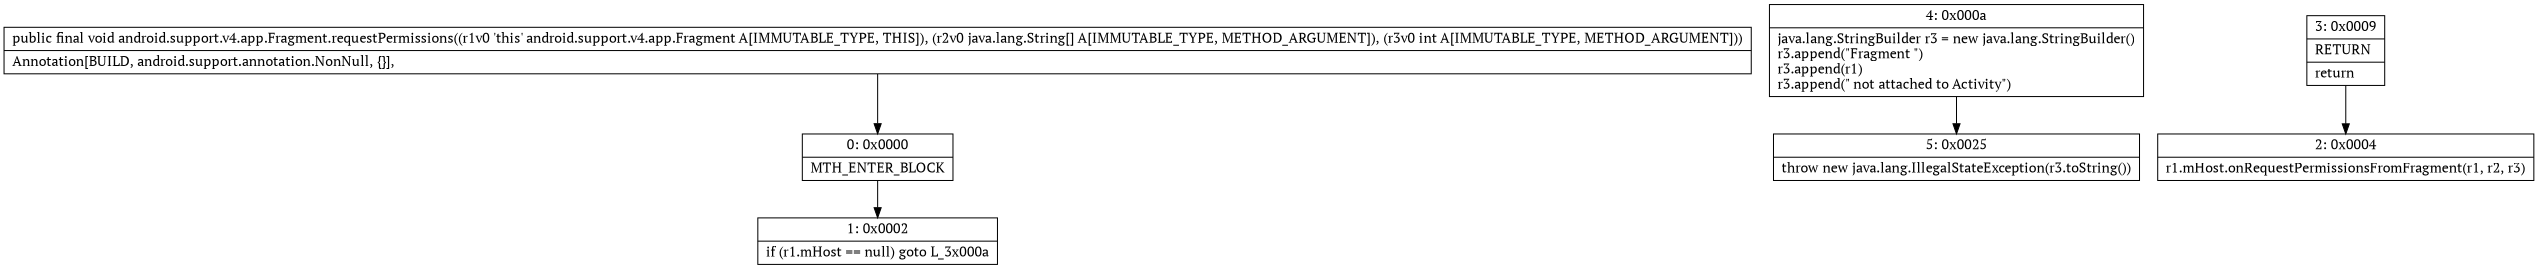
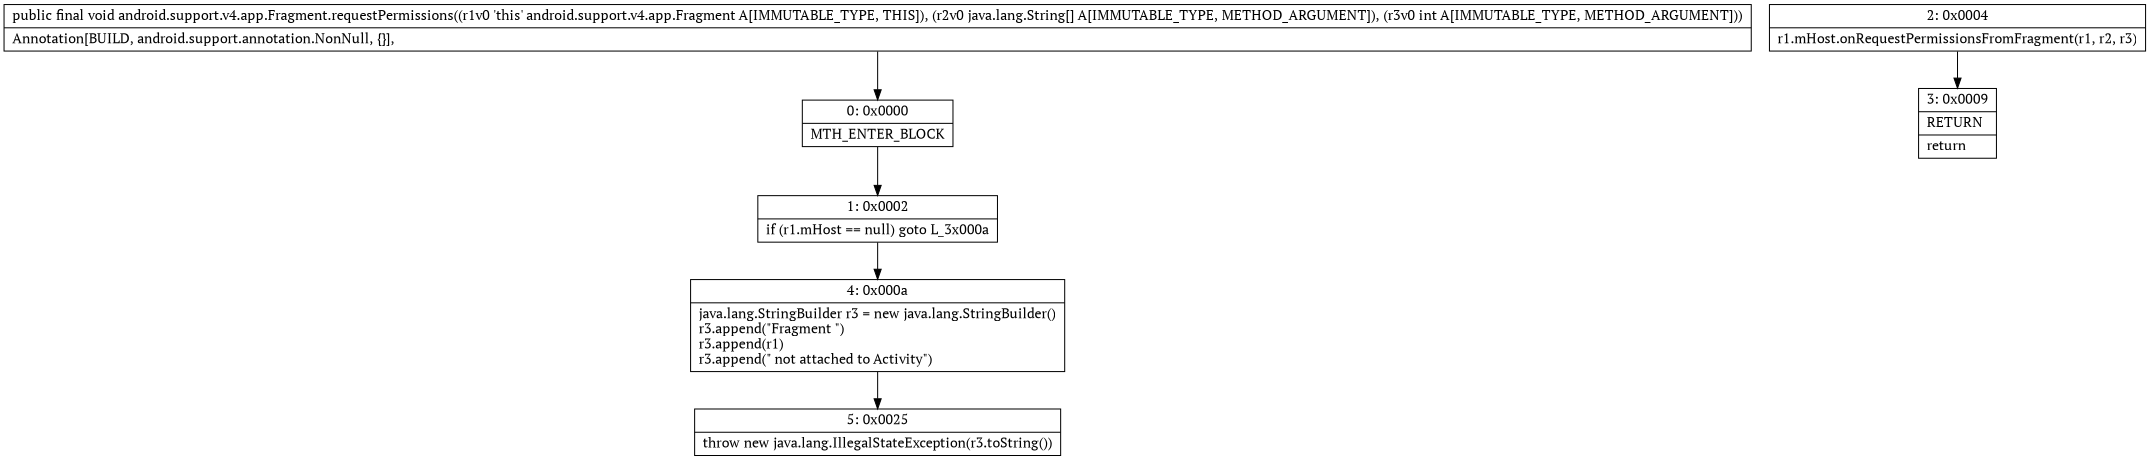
(2346, 105) -> (1958, 65)
none -> (878, 256)
